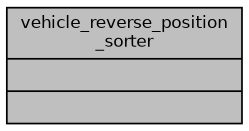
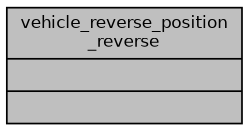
(124, 42) -> (124, 42)
